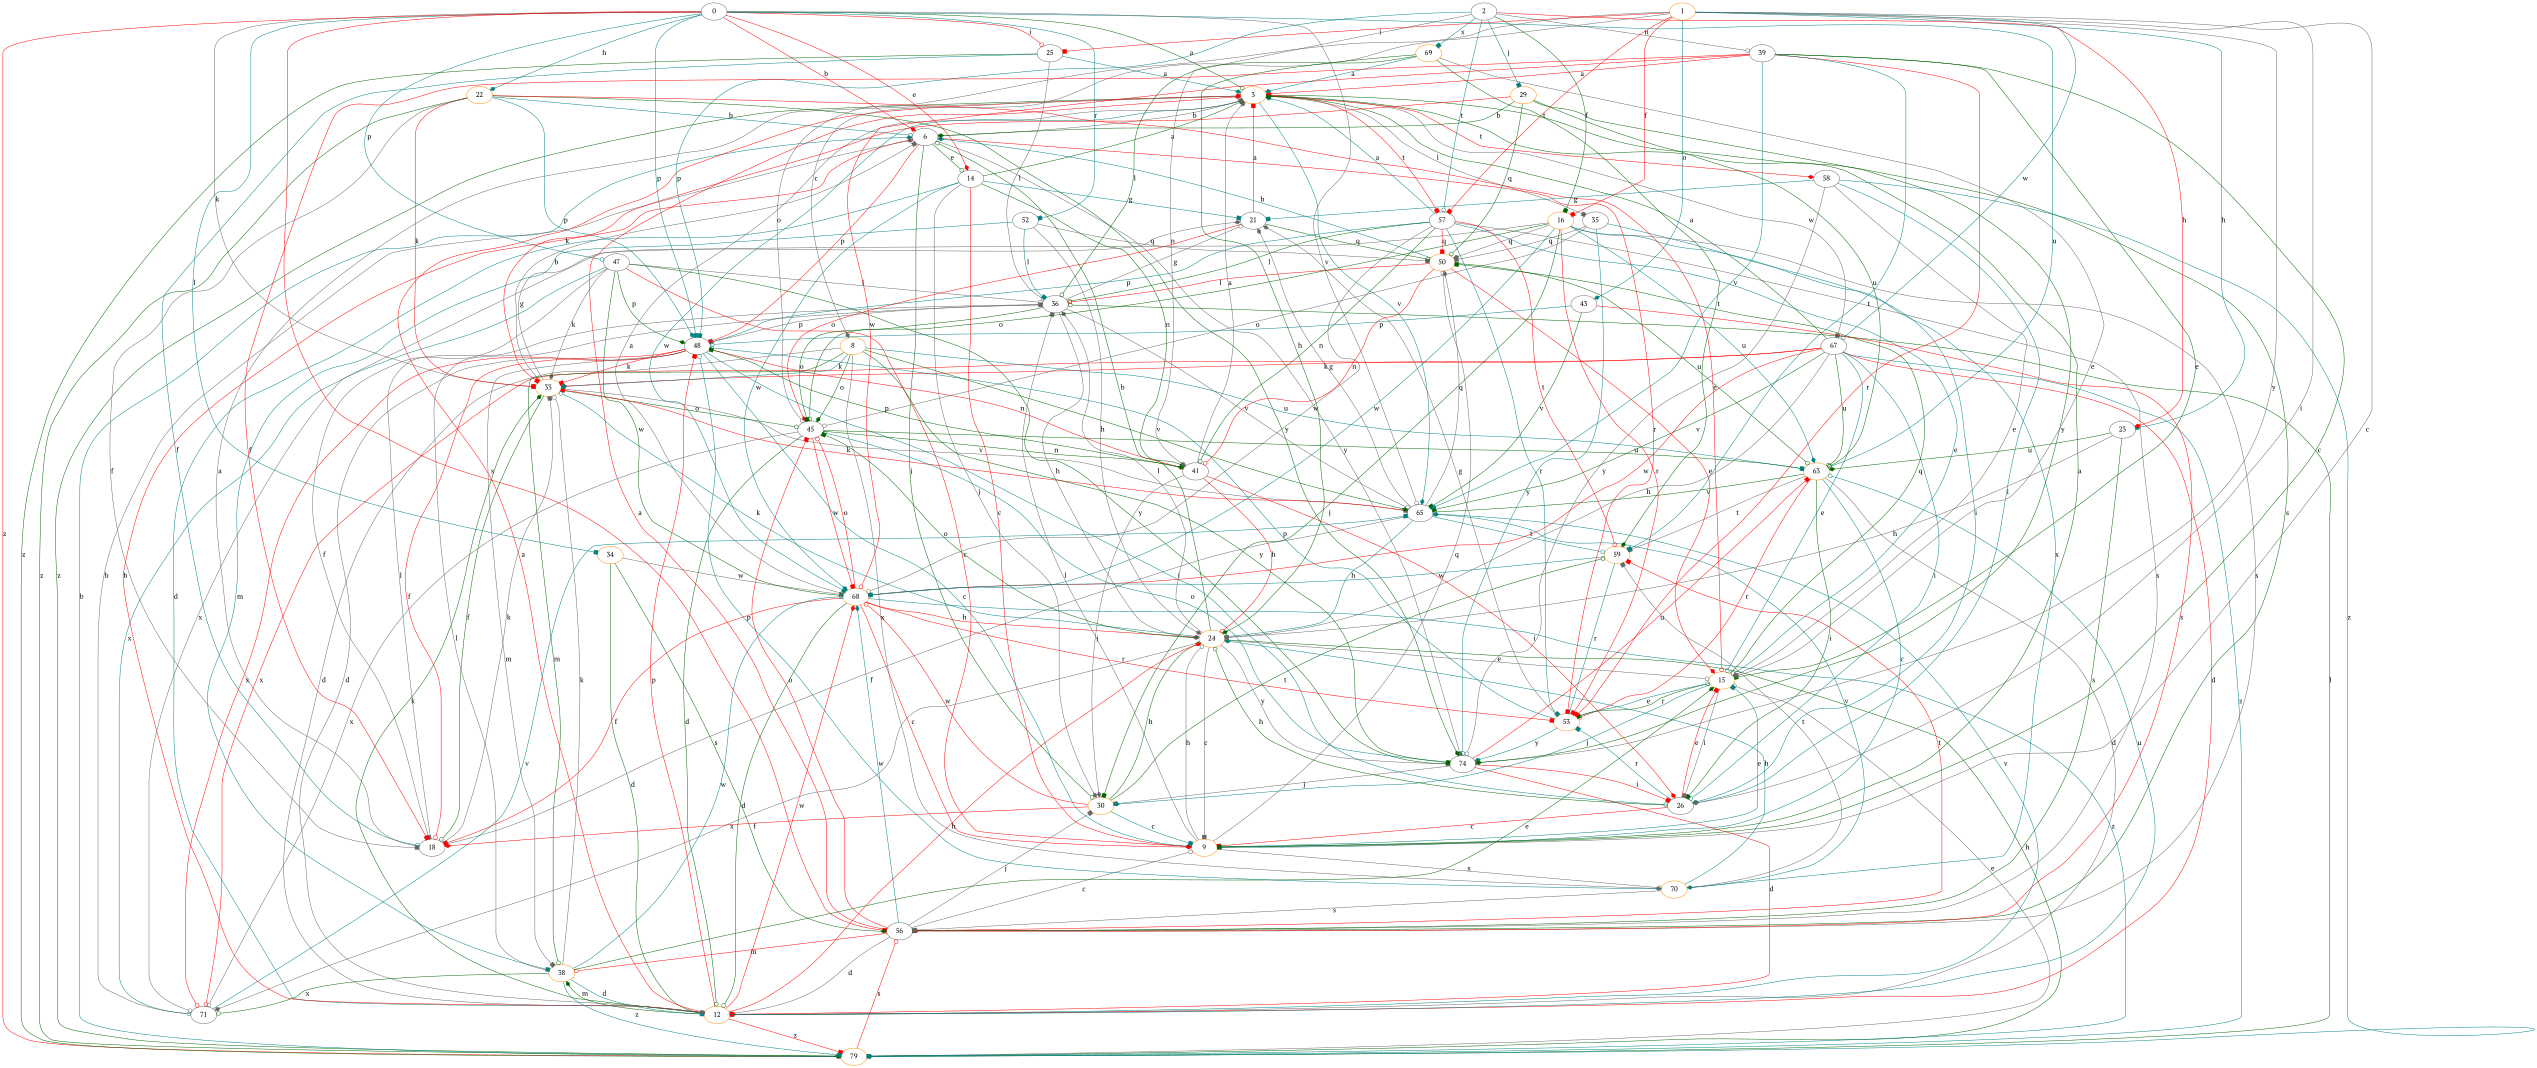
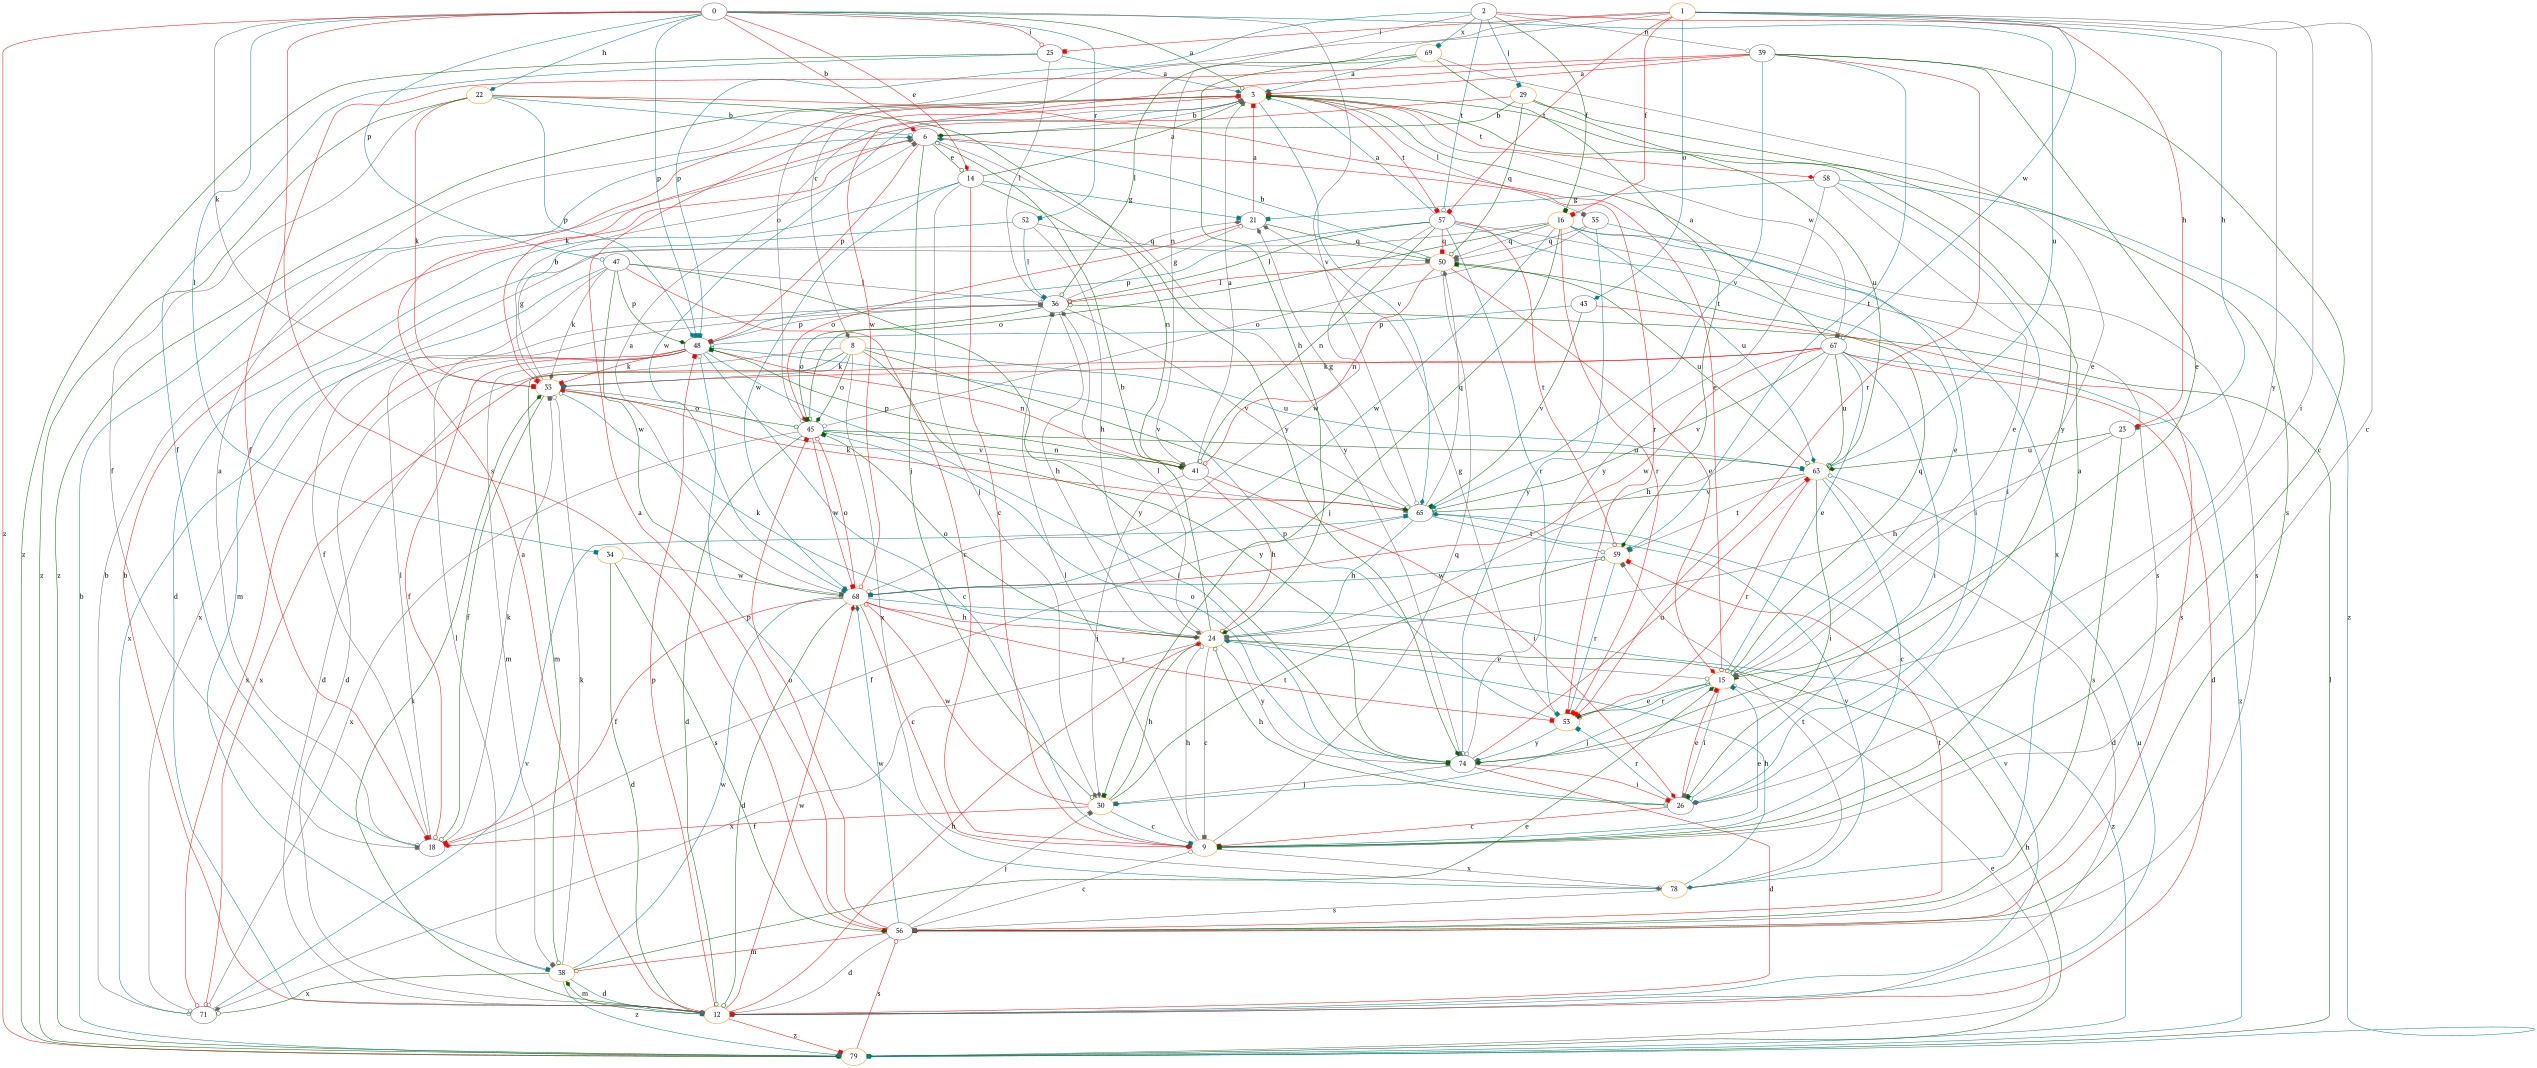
(1647, 444) -> (1647, 444)
(1674, 890) -> (1674, 890)
